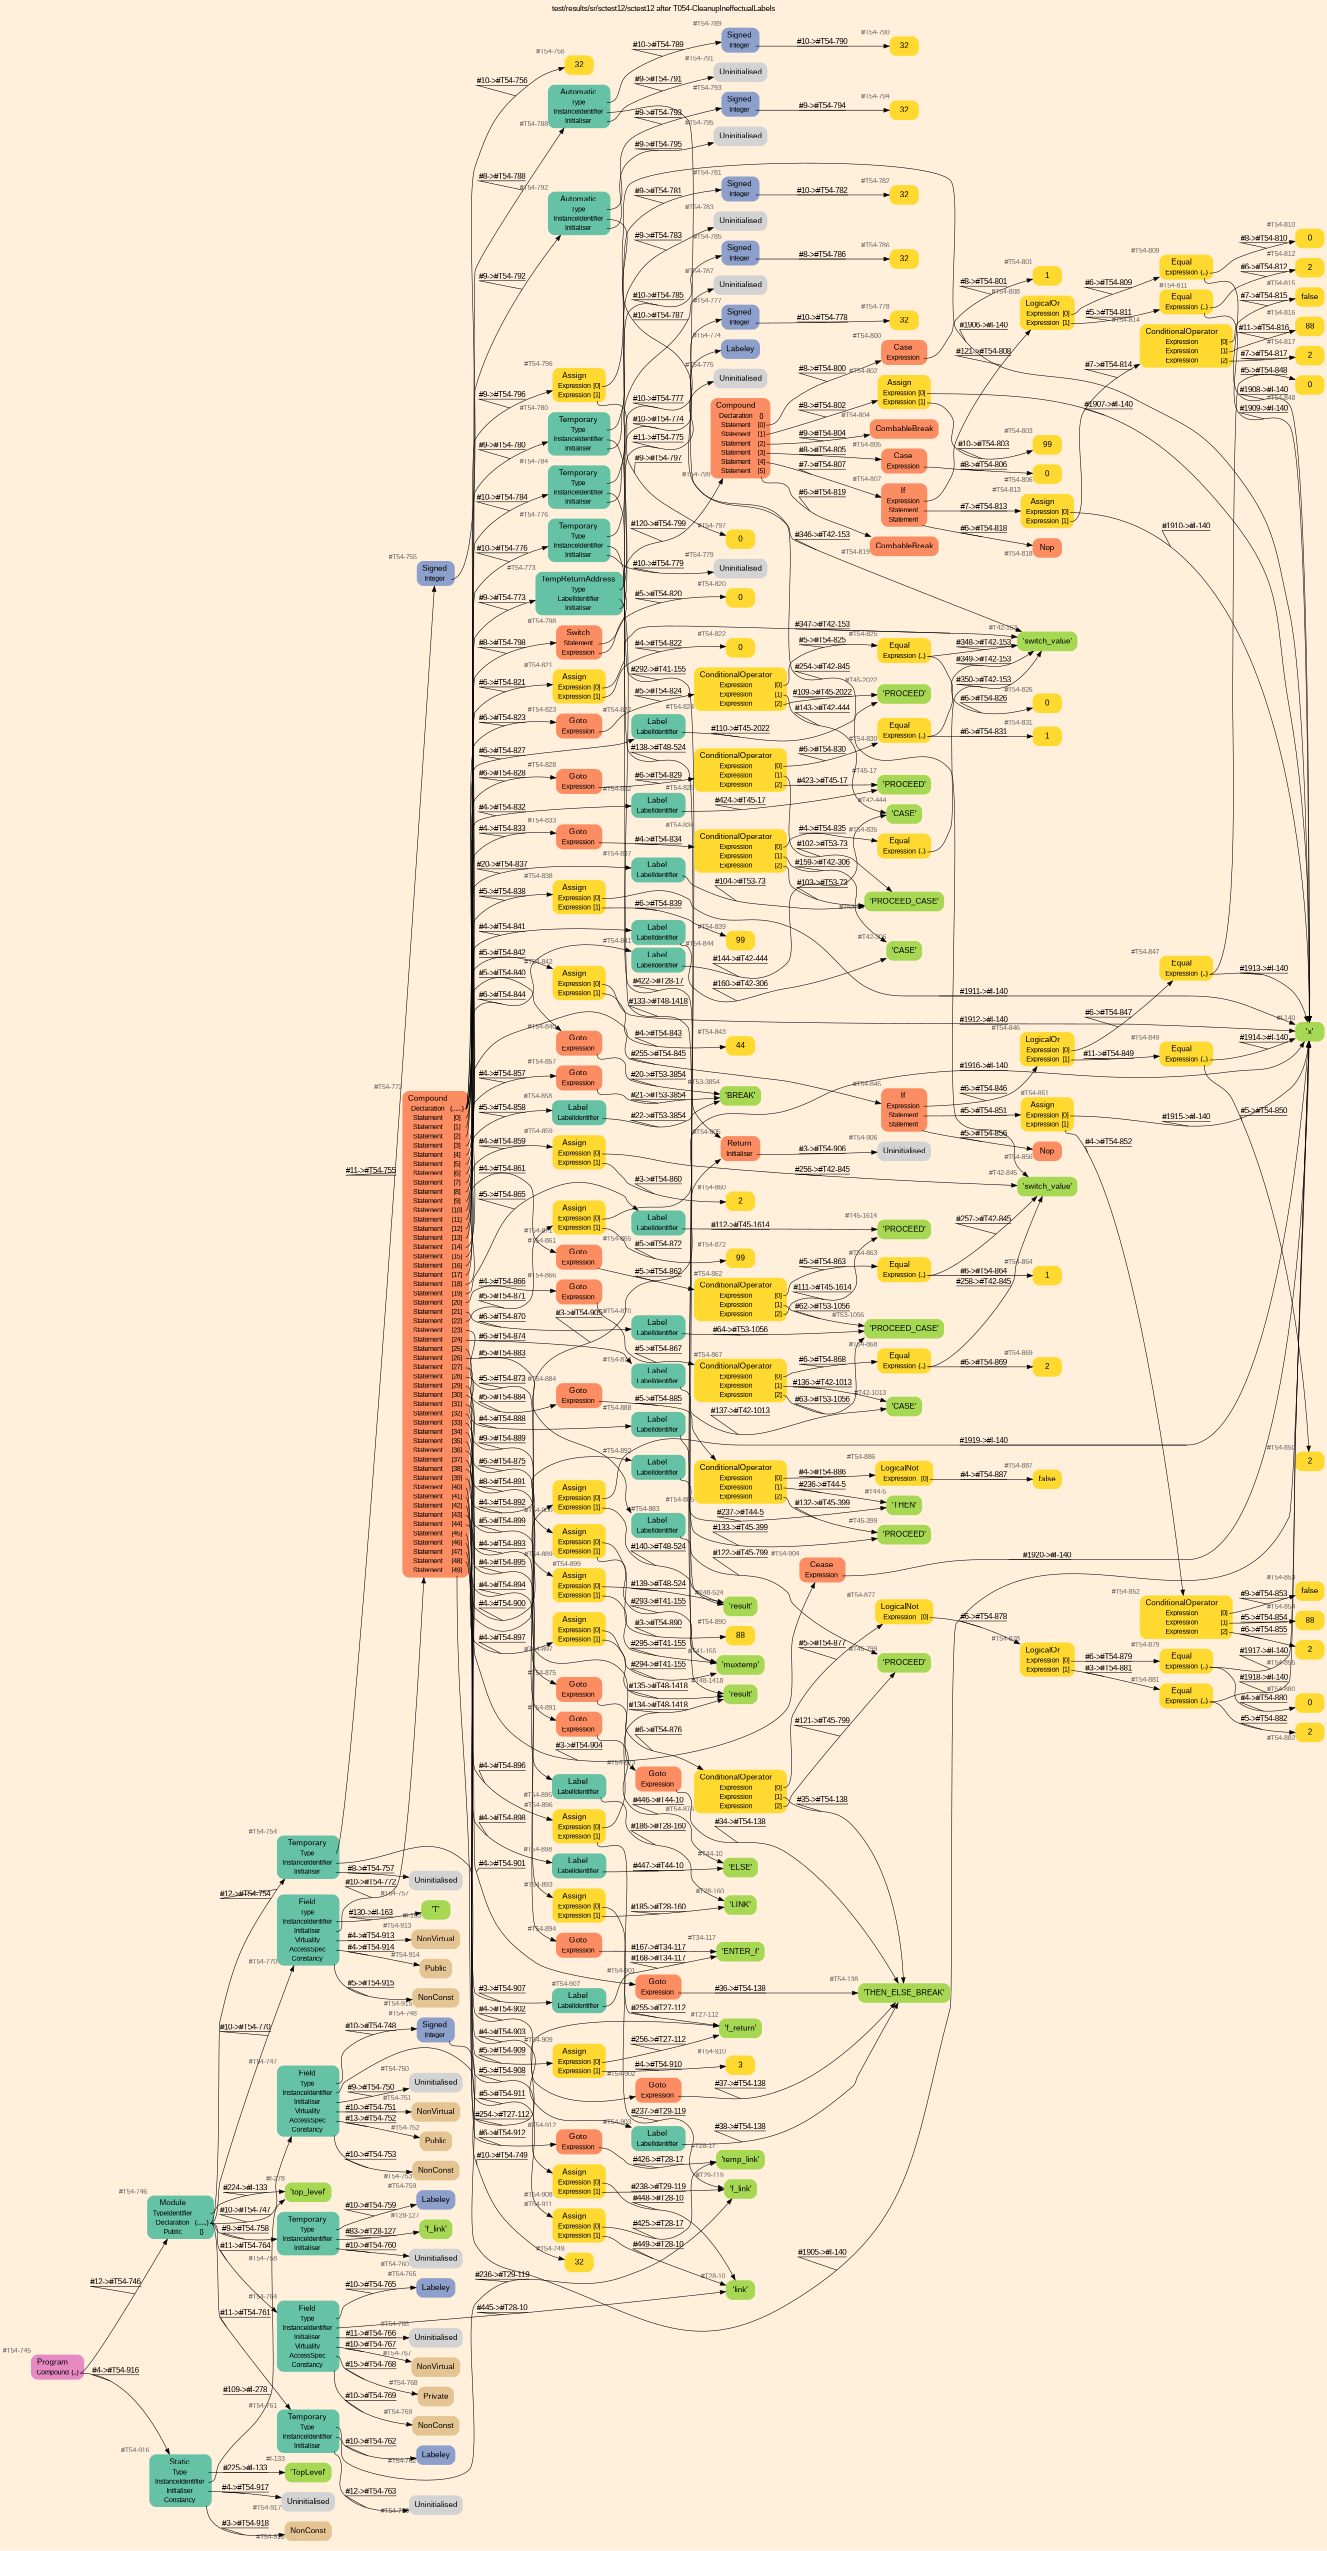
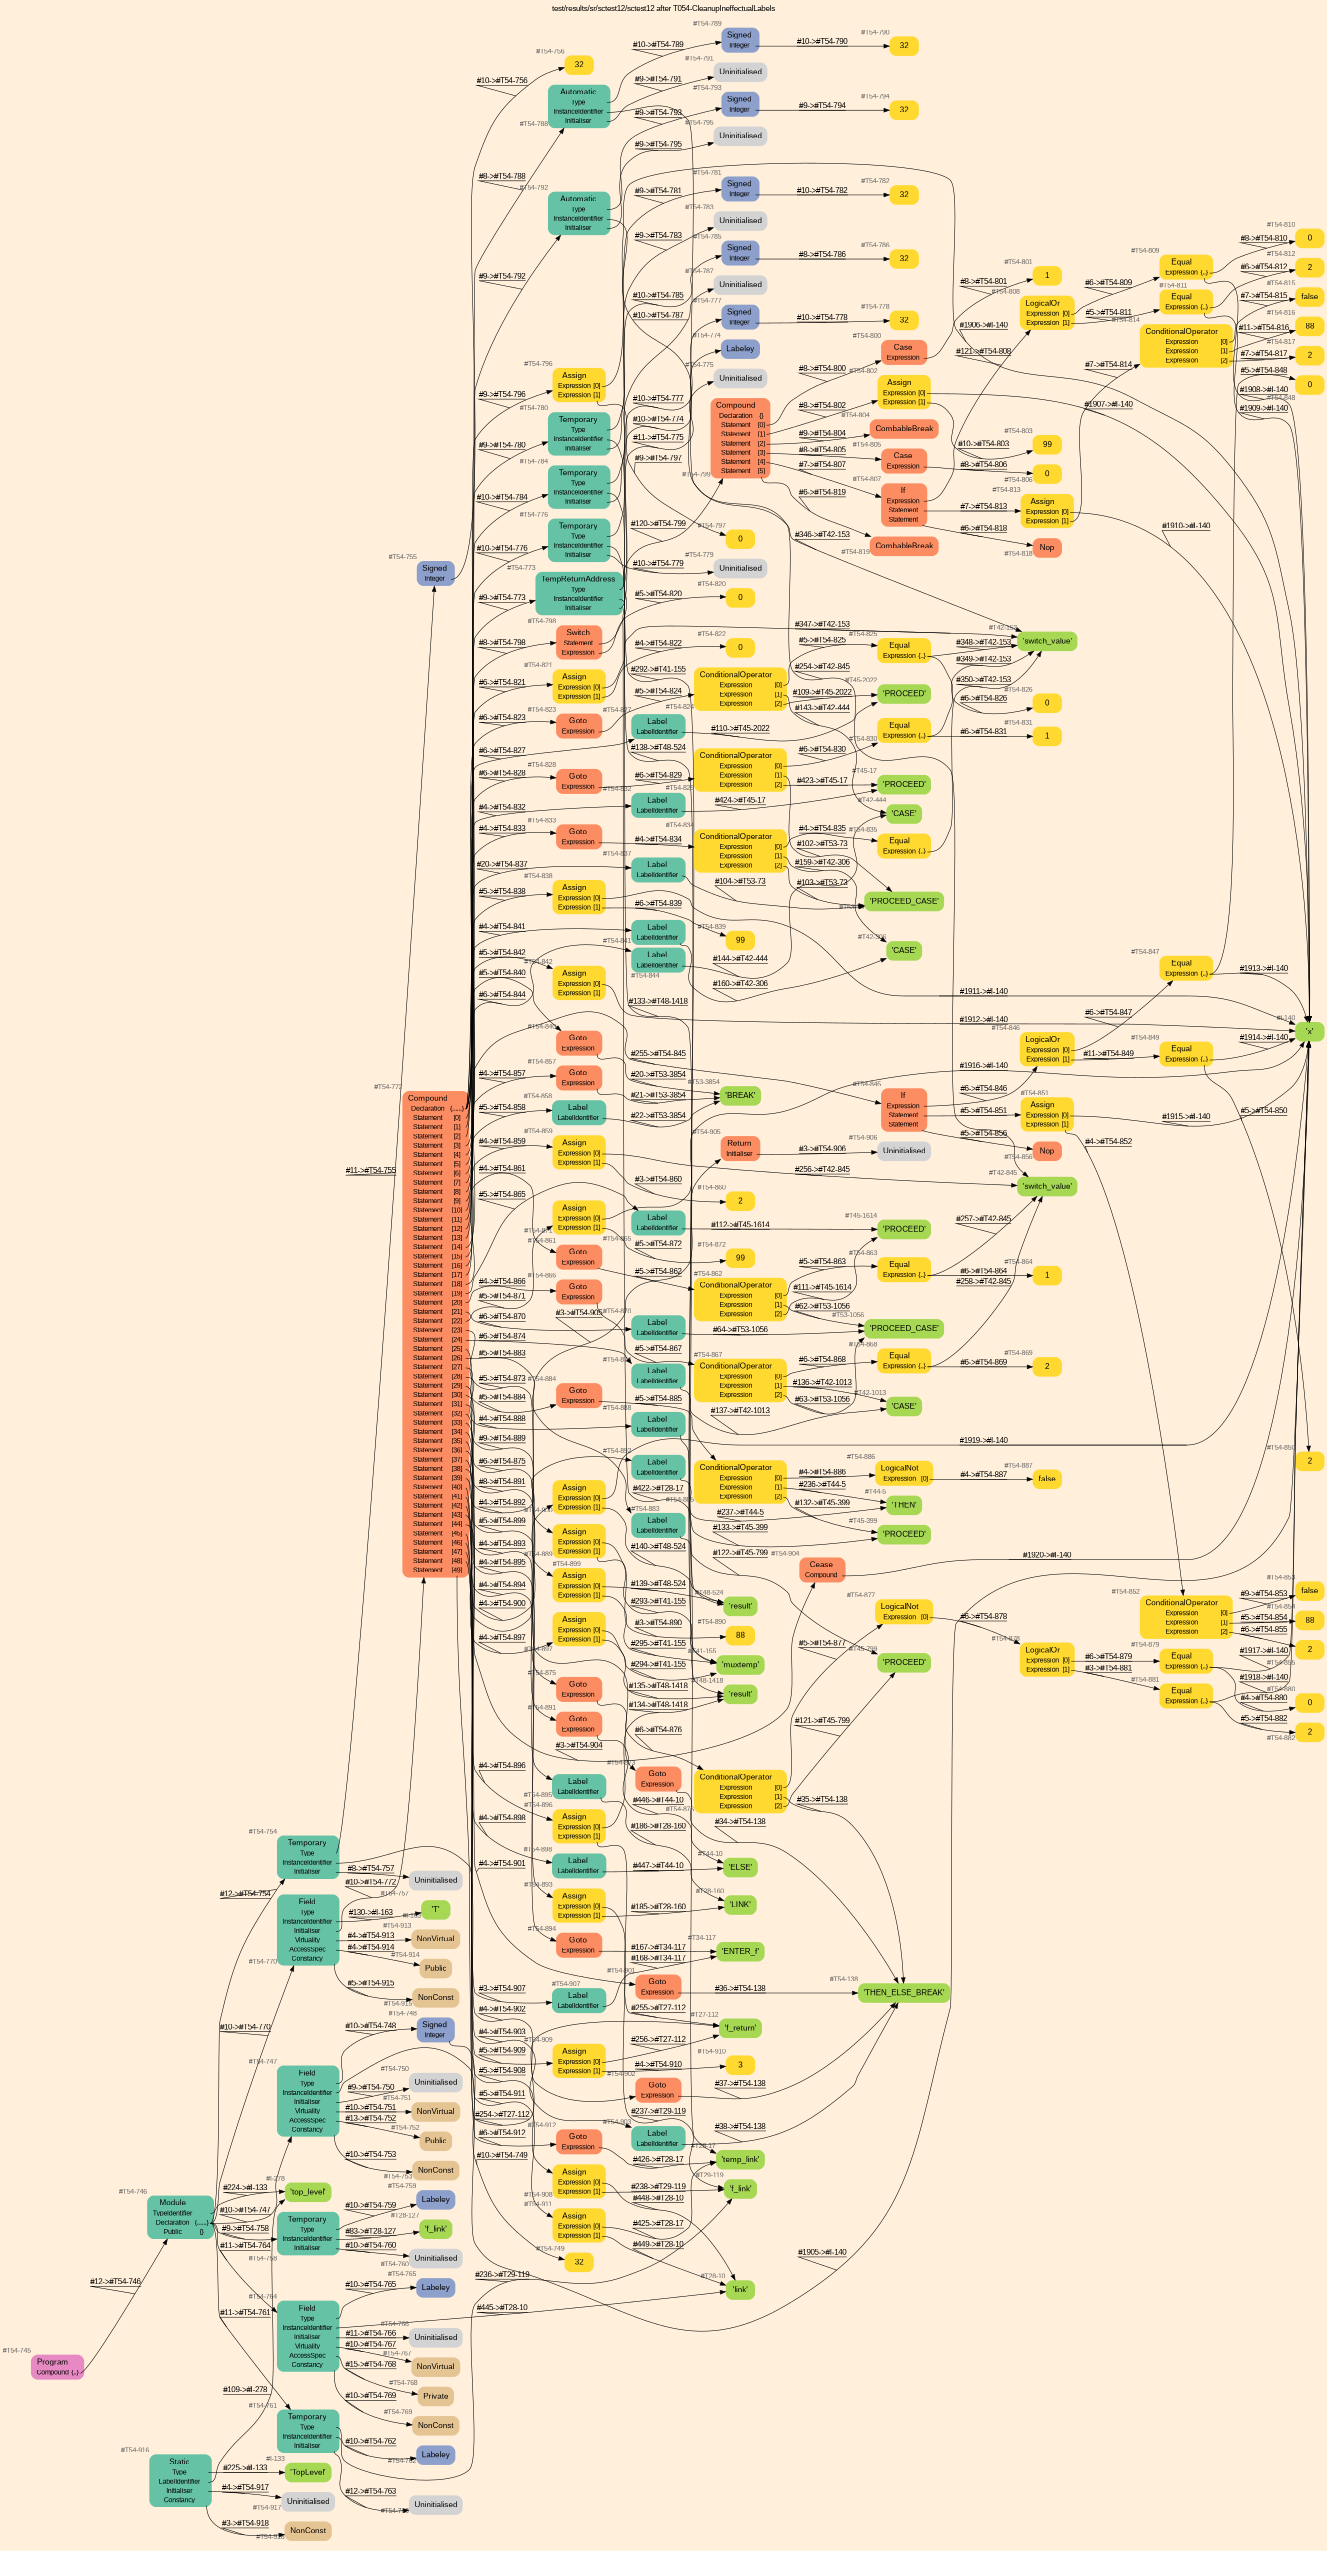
(578, 599) -> (578, 599)
(631, 987) -> (625, 1362)
(740, 1046) -> none
(822, 1575) -> (821, 1575)
(133, 2399) -> none
(180, 2482) -> (179, 2482)
